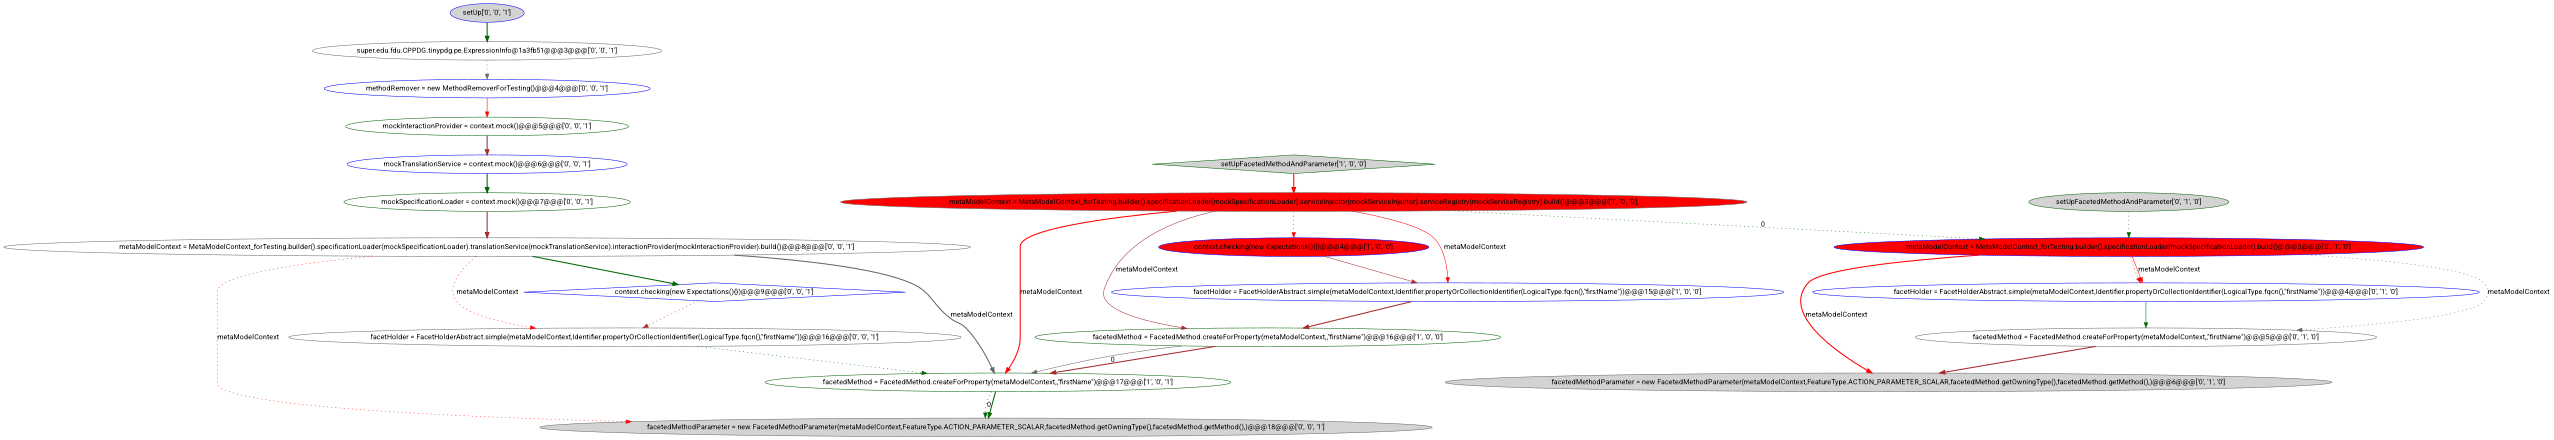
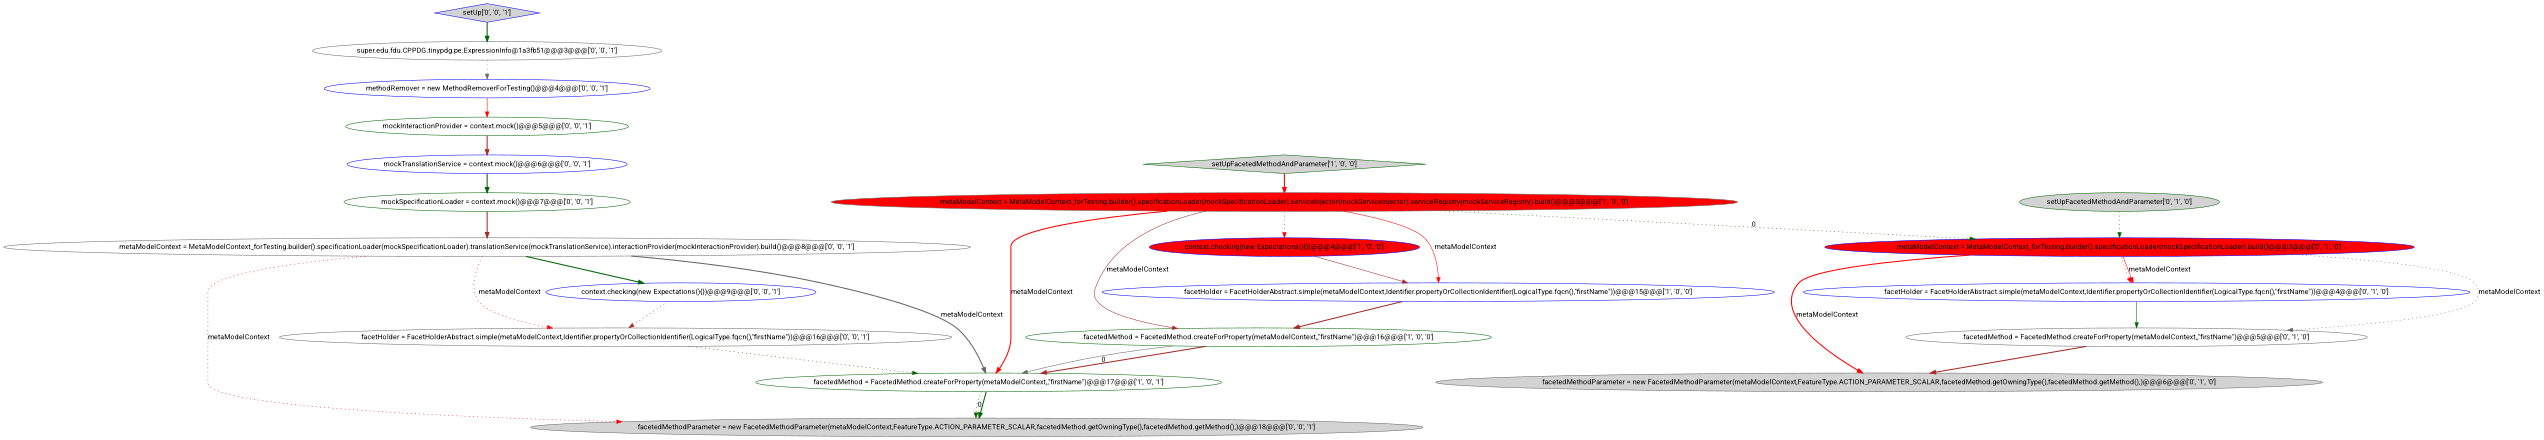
(487, 13) -> (487, 13)
(715, 292) -> (681, 292)
